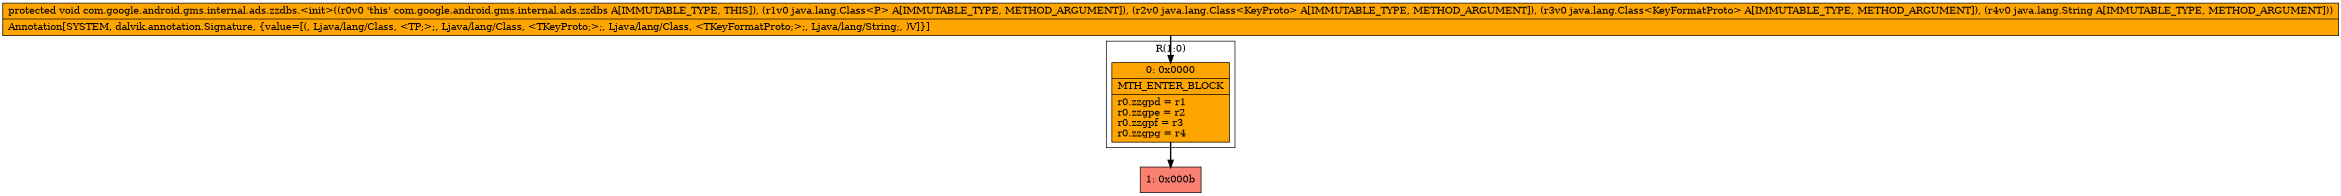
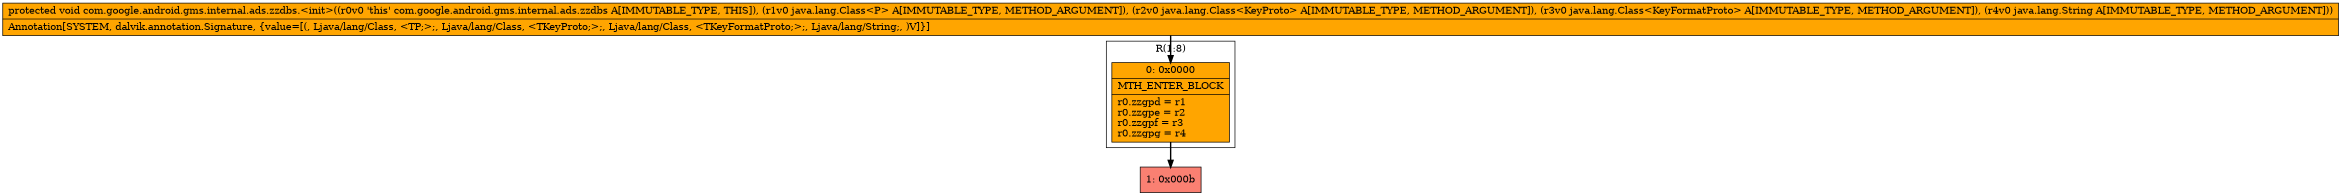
(1171, 49) -> (1171, 49)
